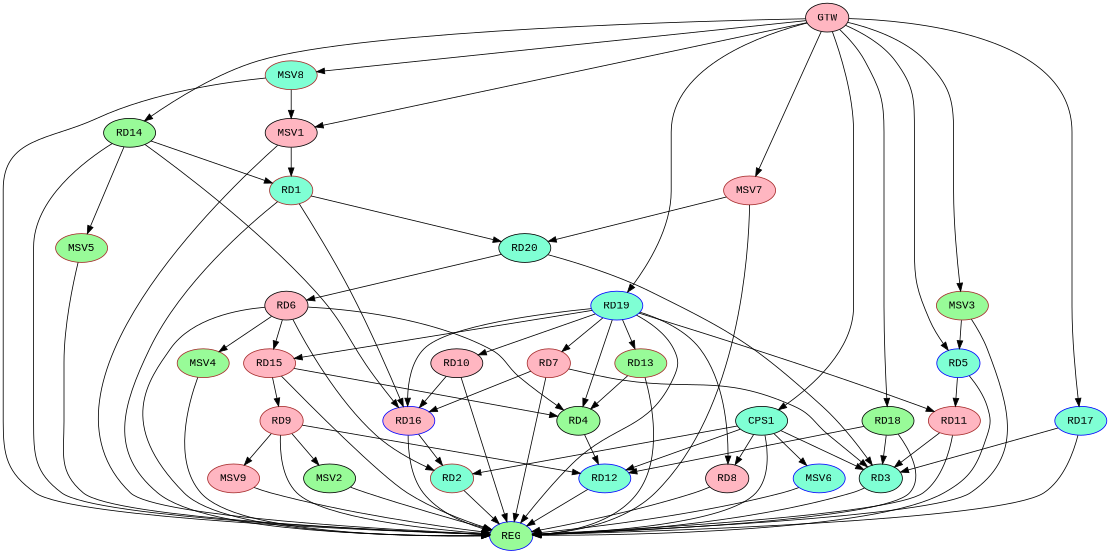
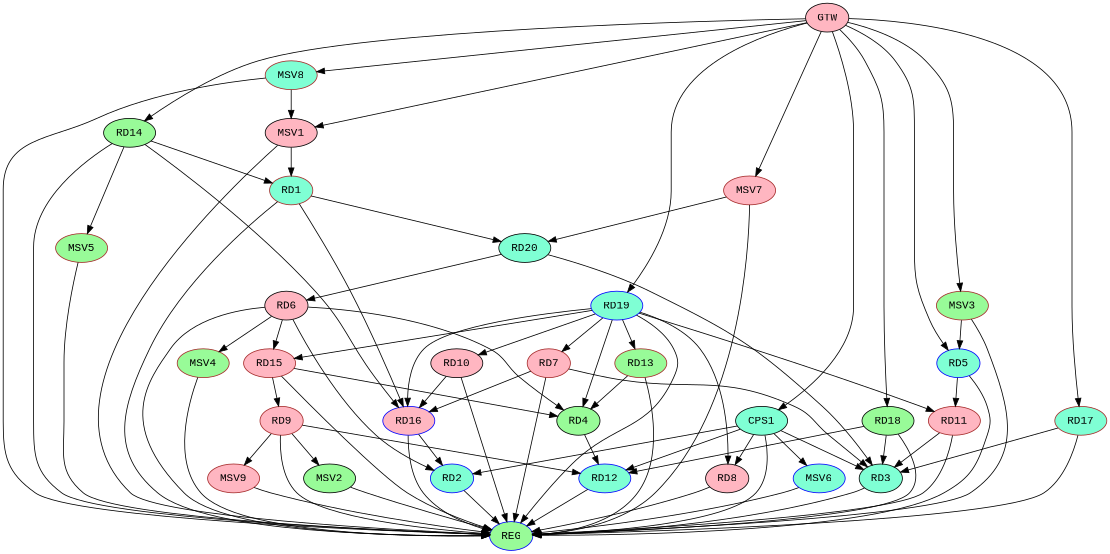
(1081, 421) -> (1081, 421)
(452, 478) -> (452, 478)
